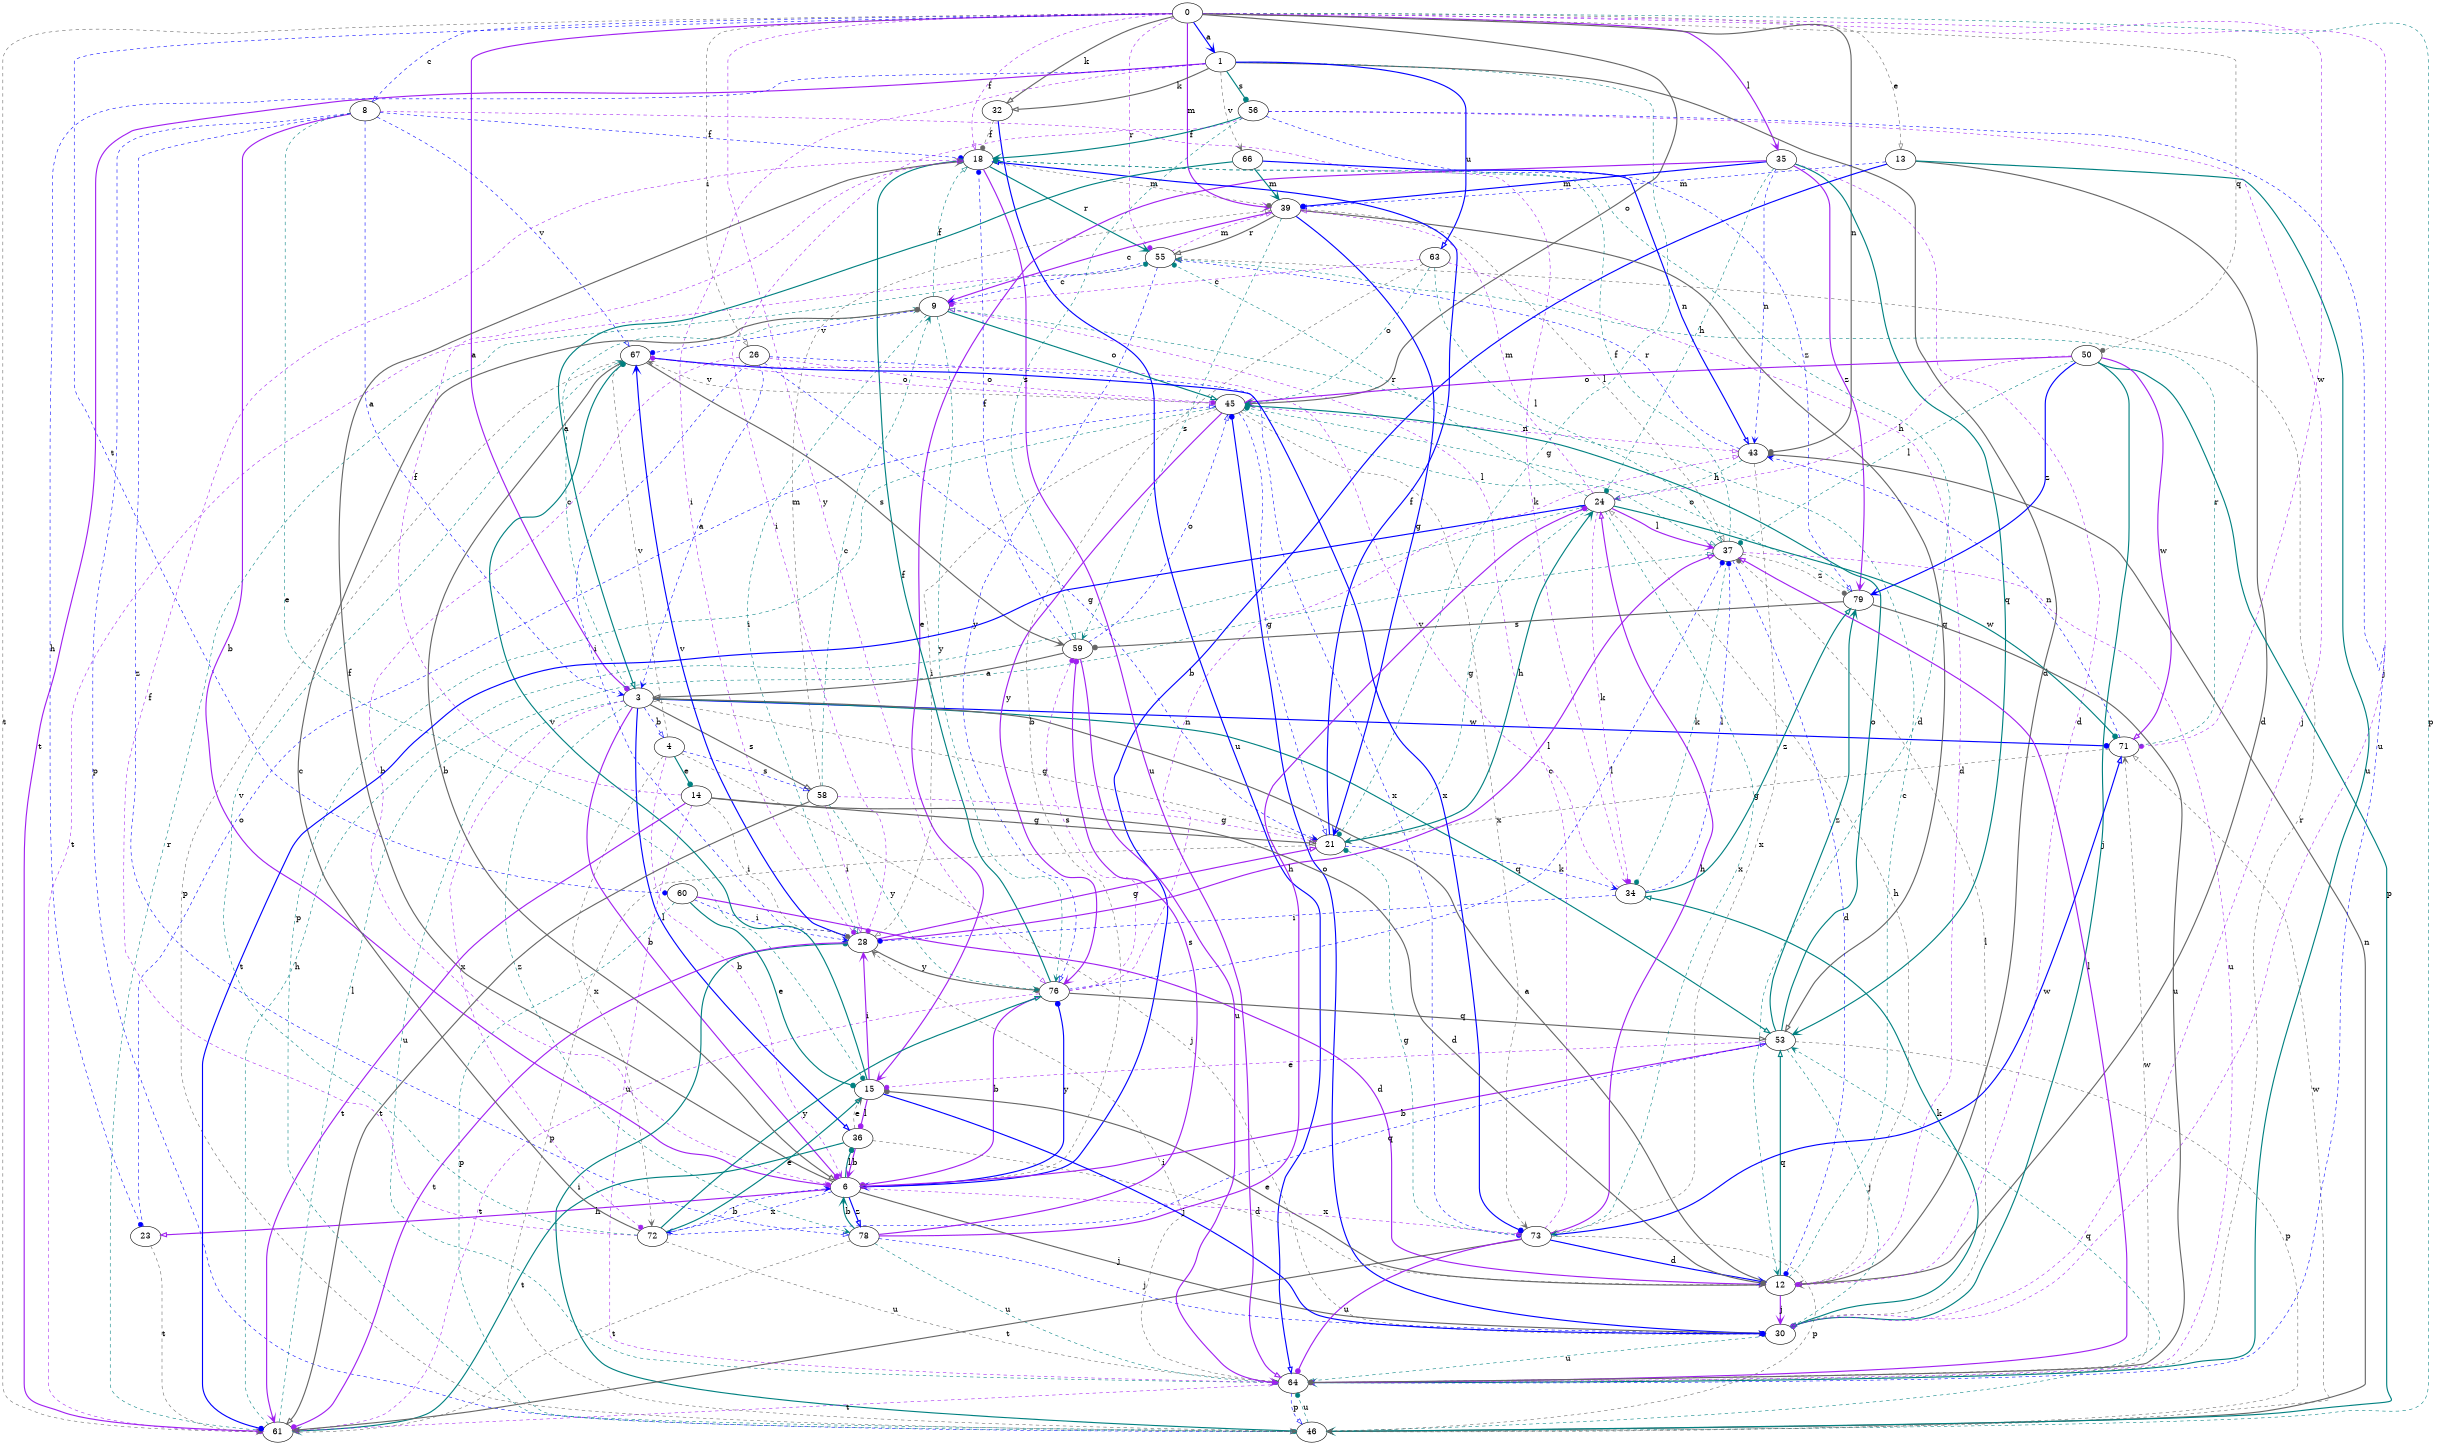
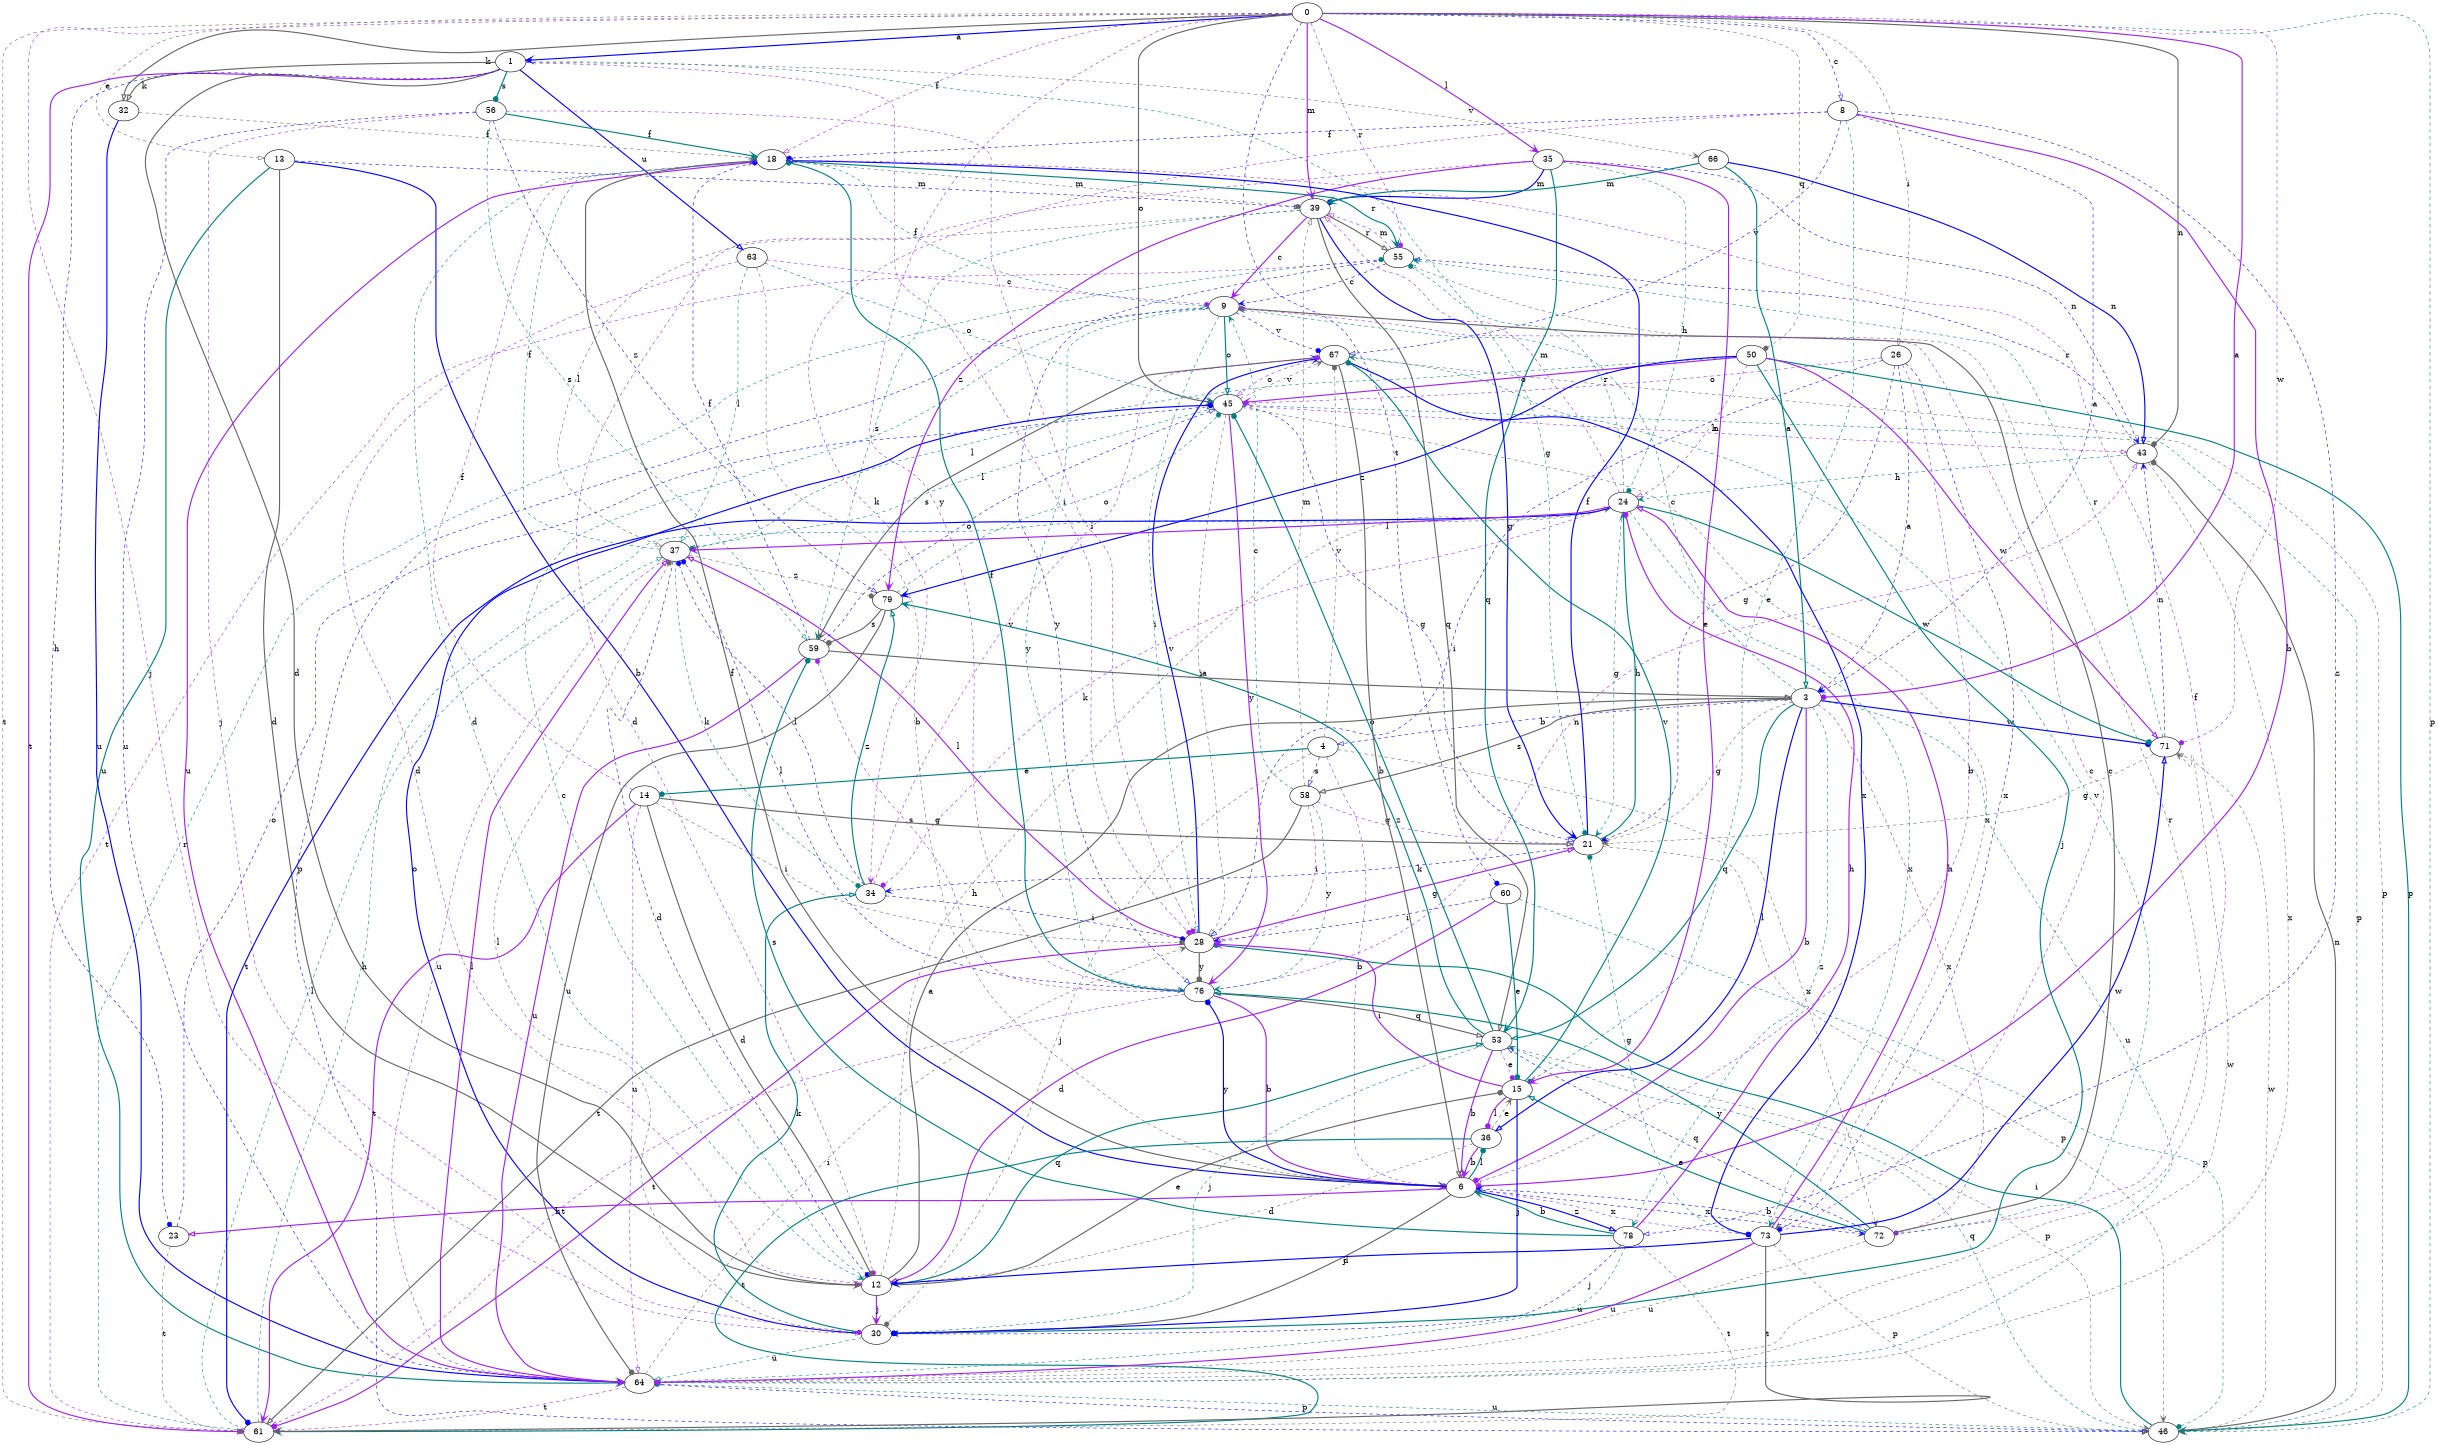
(1736, 896) -> (1861, 1359)
(1196, 1041) -> (1001, 1162)
(169, 1153) -> (397, 1414)
